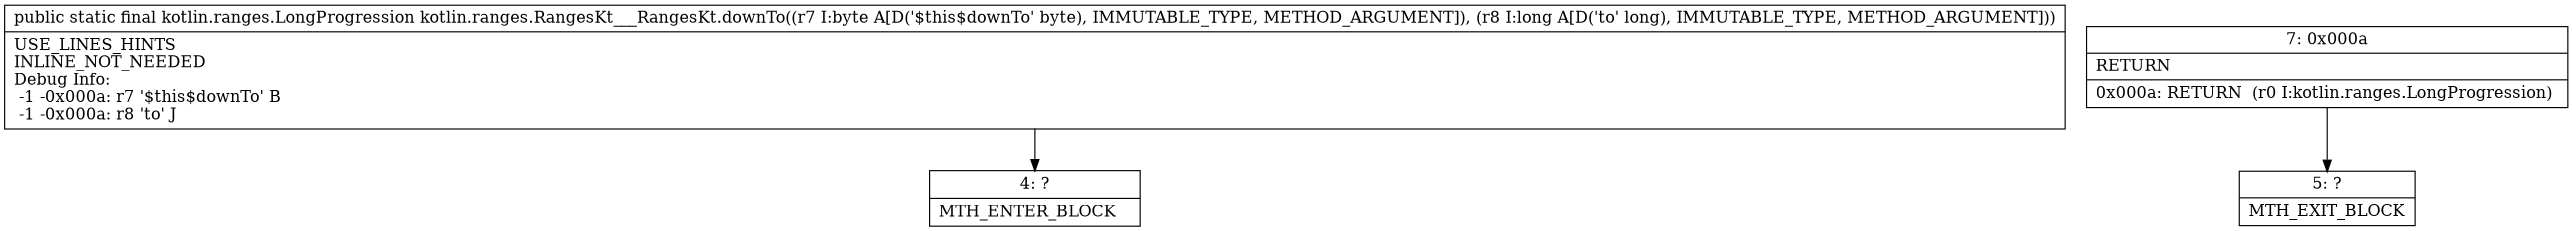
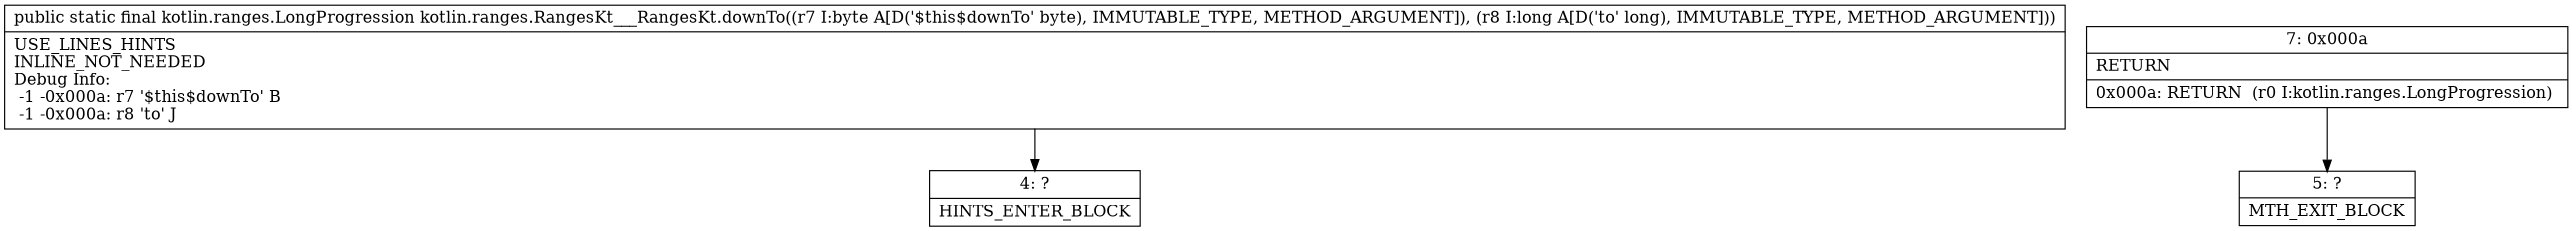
(1028, 212) -> (1035, 212)
